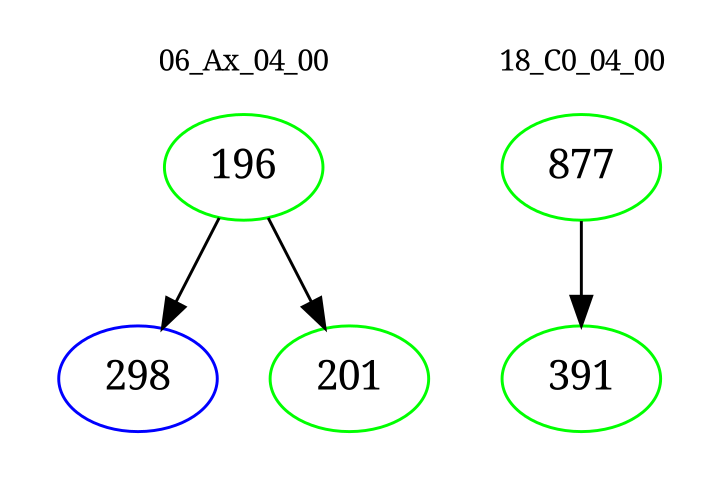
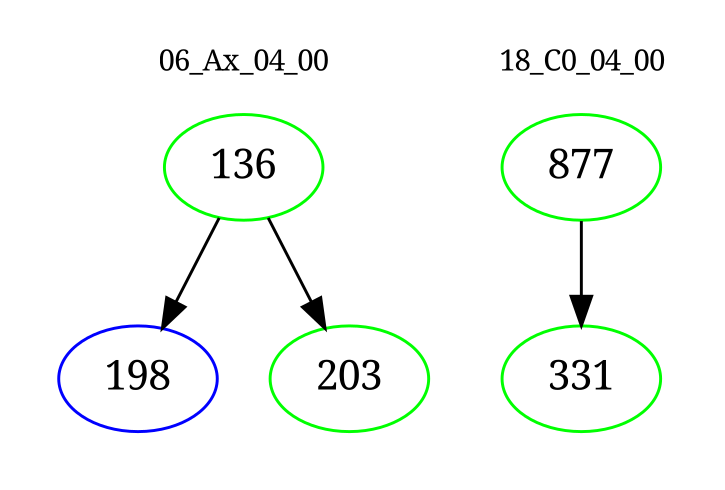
(244, 167) -> (244, 167)
(138, 379) -> (138, 379)
(349, 379) -> (349, 379)
(581, 379) -> (581, 379)
